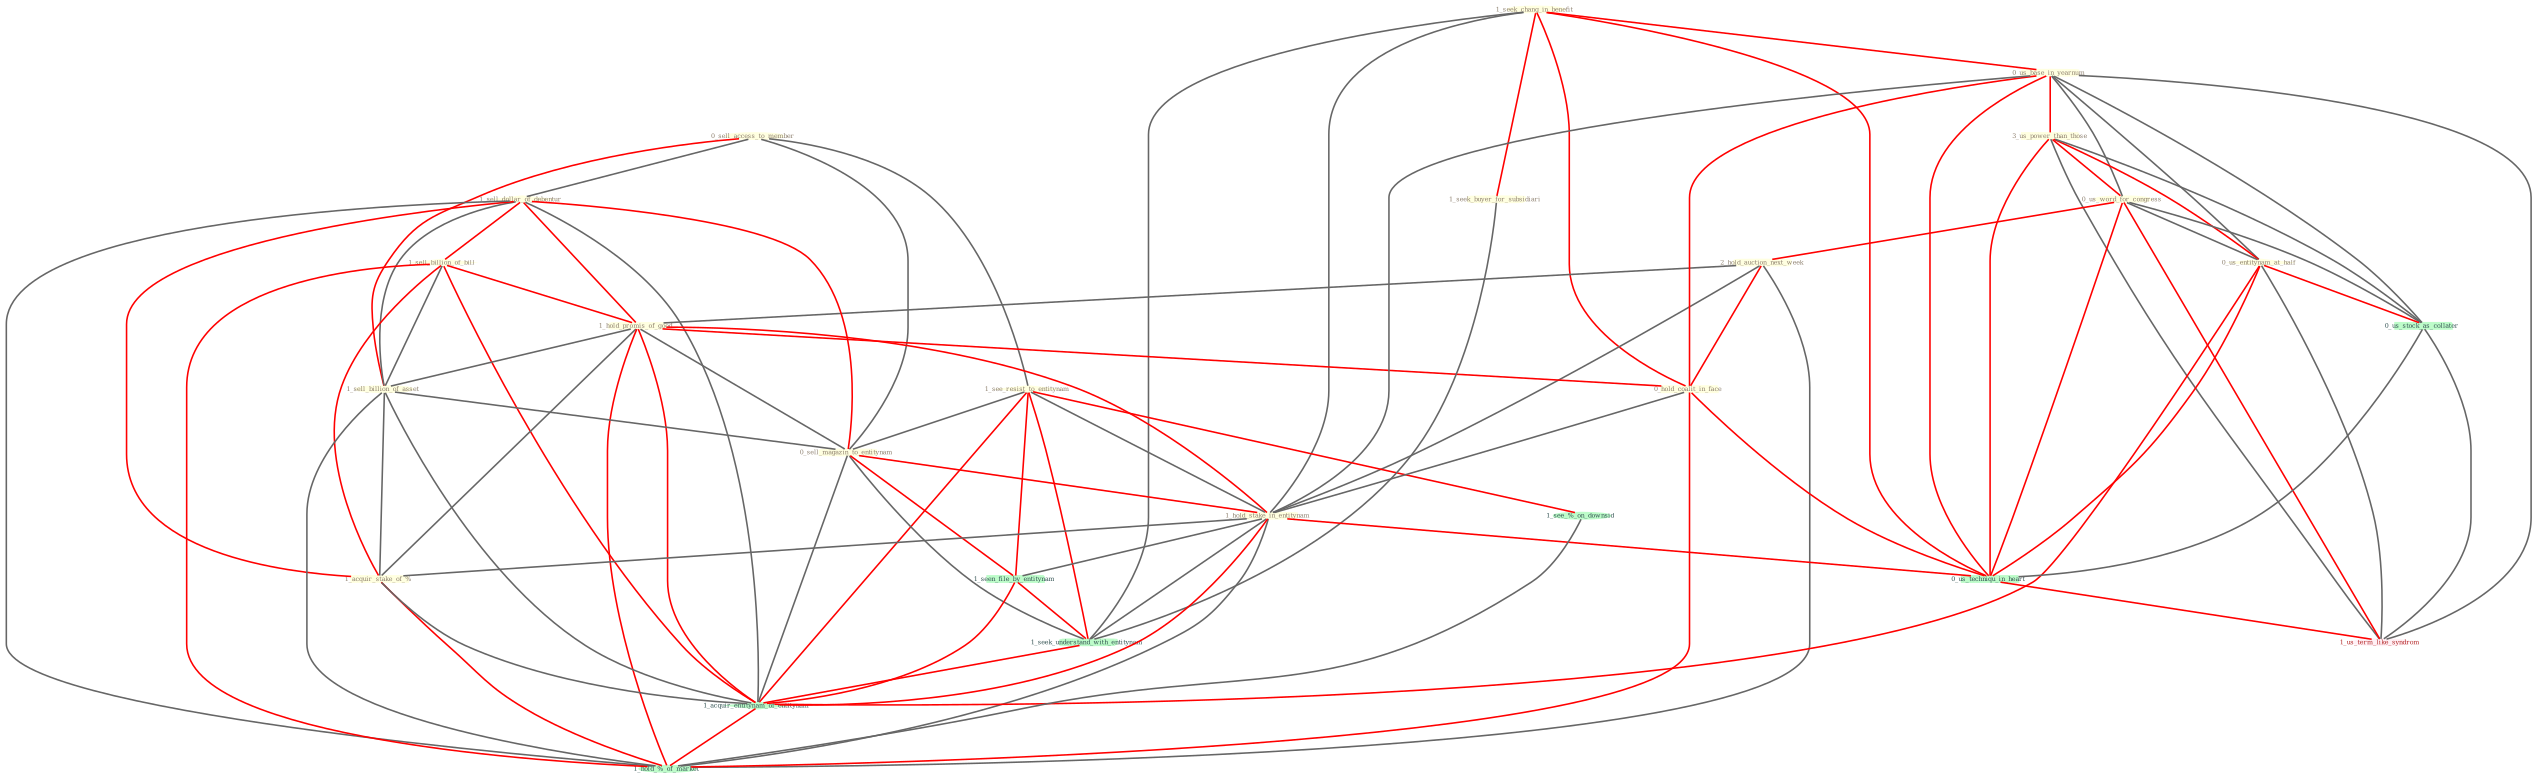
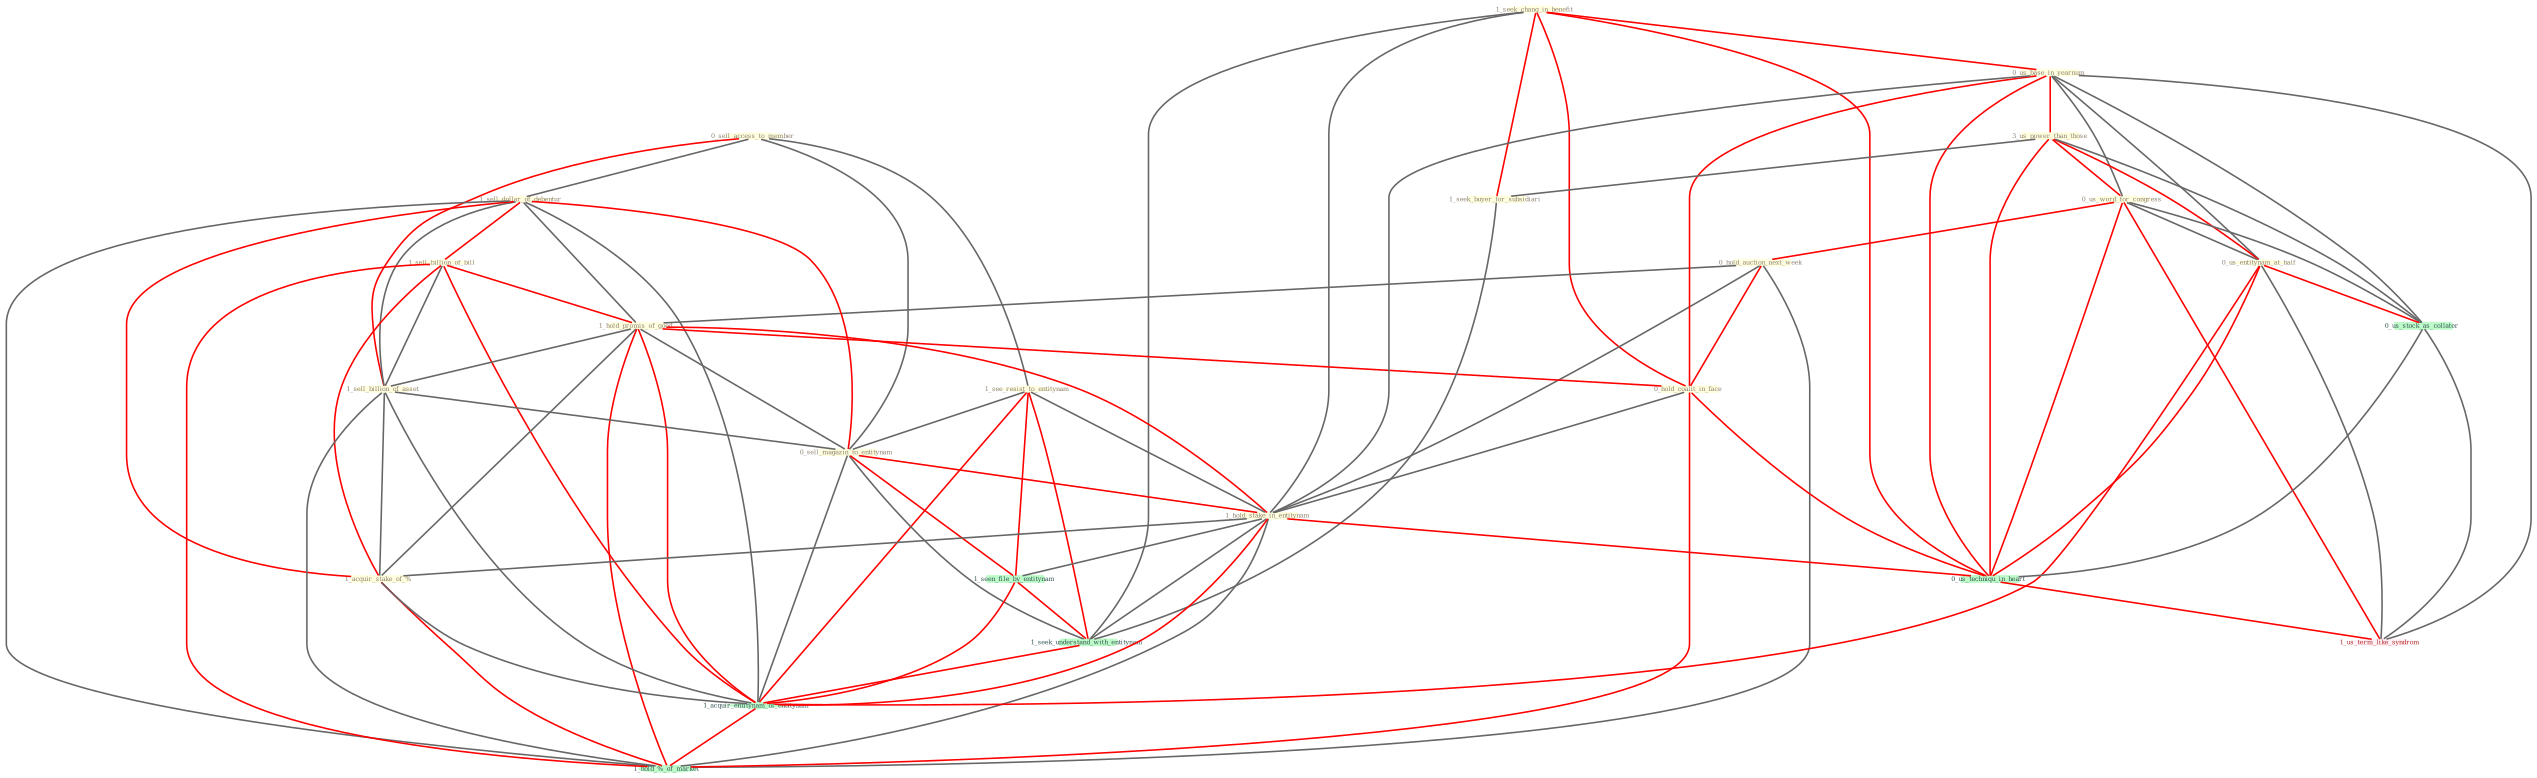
(580, 263) -> (580, 263)
(1762, 263) -> (1762, 263)
(2202, 397) -> (1773, 168)
(1582, 516) -> none
